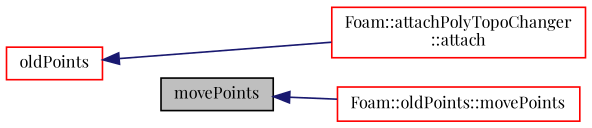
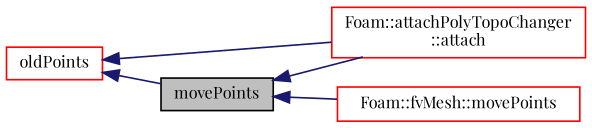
none -> (326, 66)
none -> (140, 80)
(459, 104) -> (459, 104)
